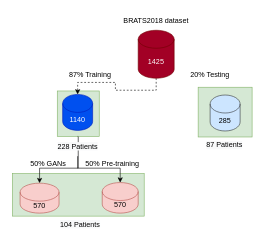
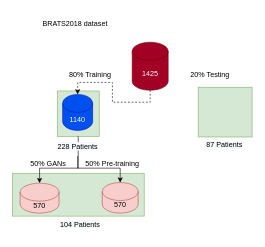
(156, 21) -> (75, 24)
(156, 54) -> (150, 66)
(90, 75) -> (90, 75)
(225, 113) -> none
